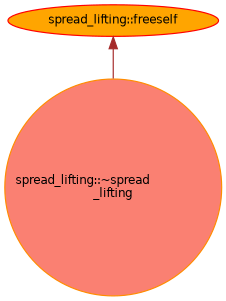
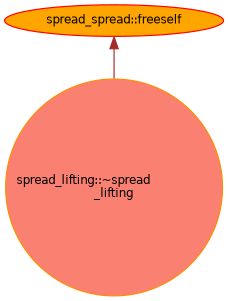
(113, 21) -> (114, 21)
